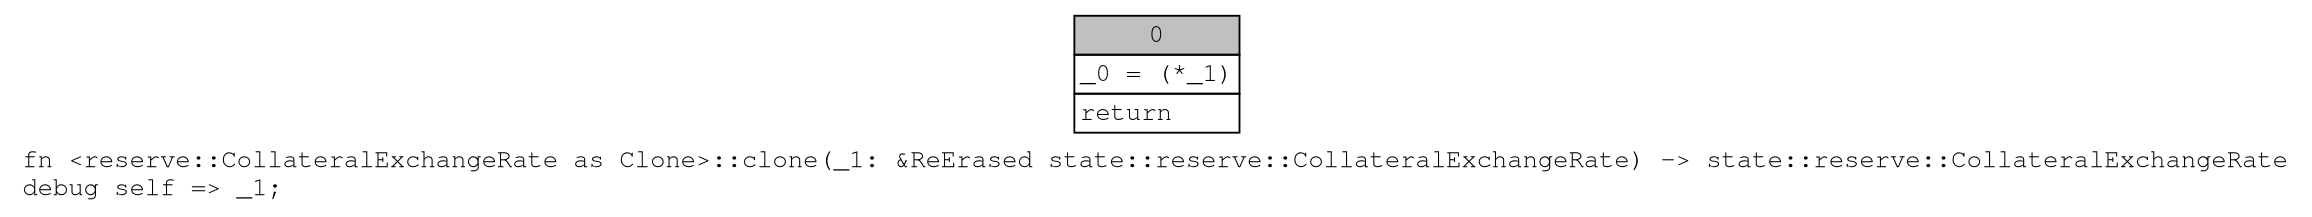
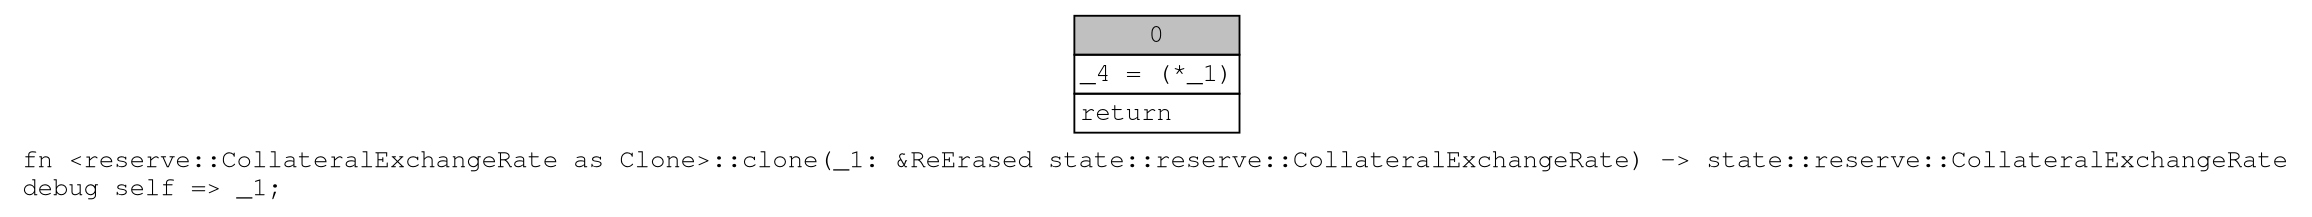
(1157, 73) -> (1157, 73)
